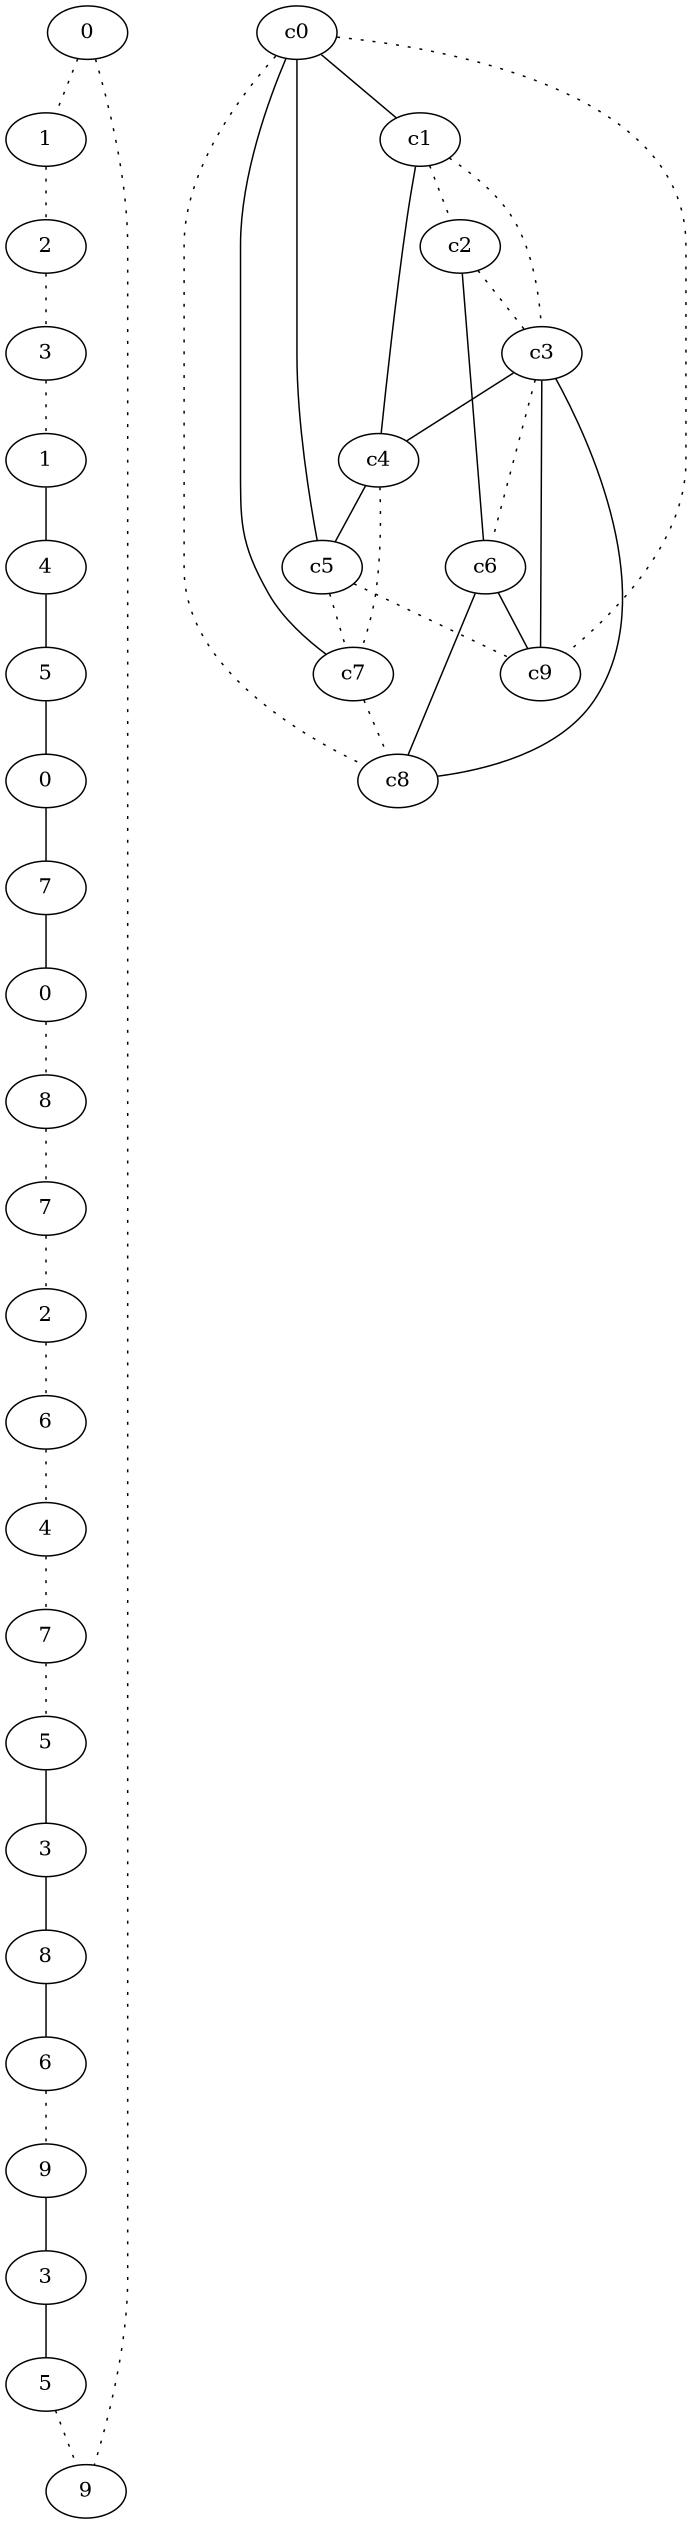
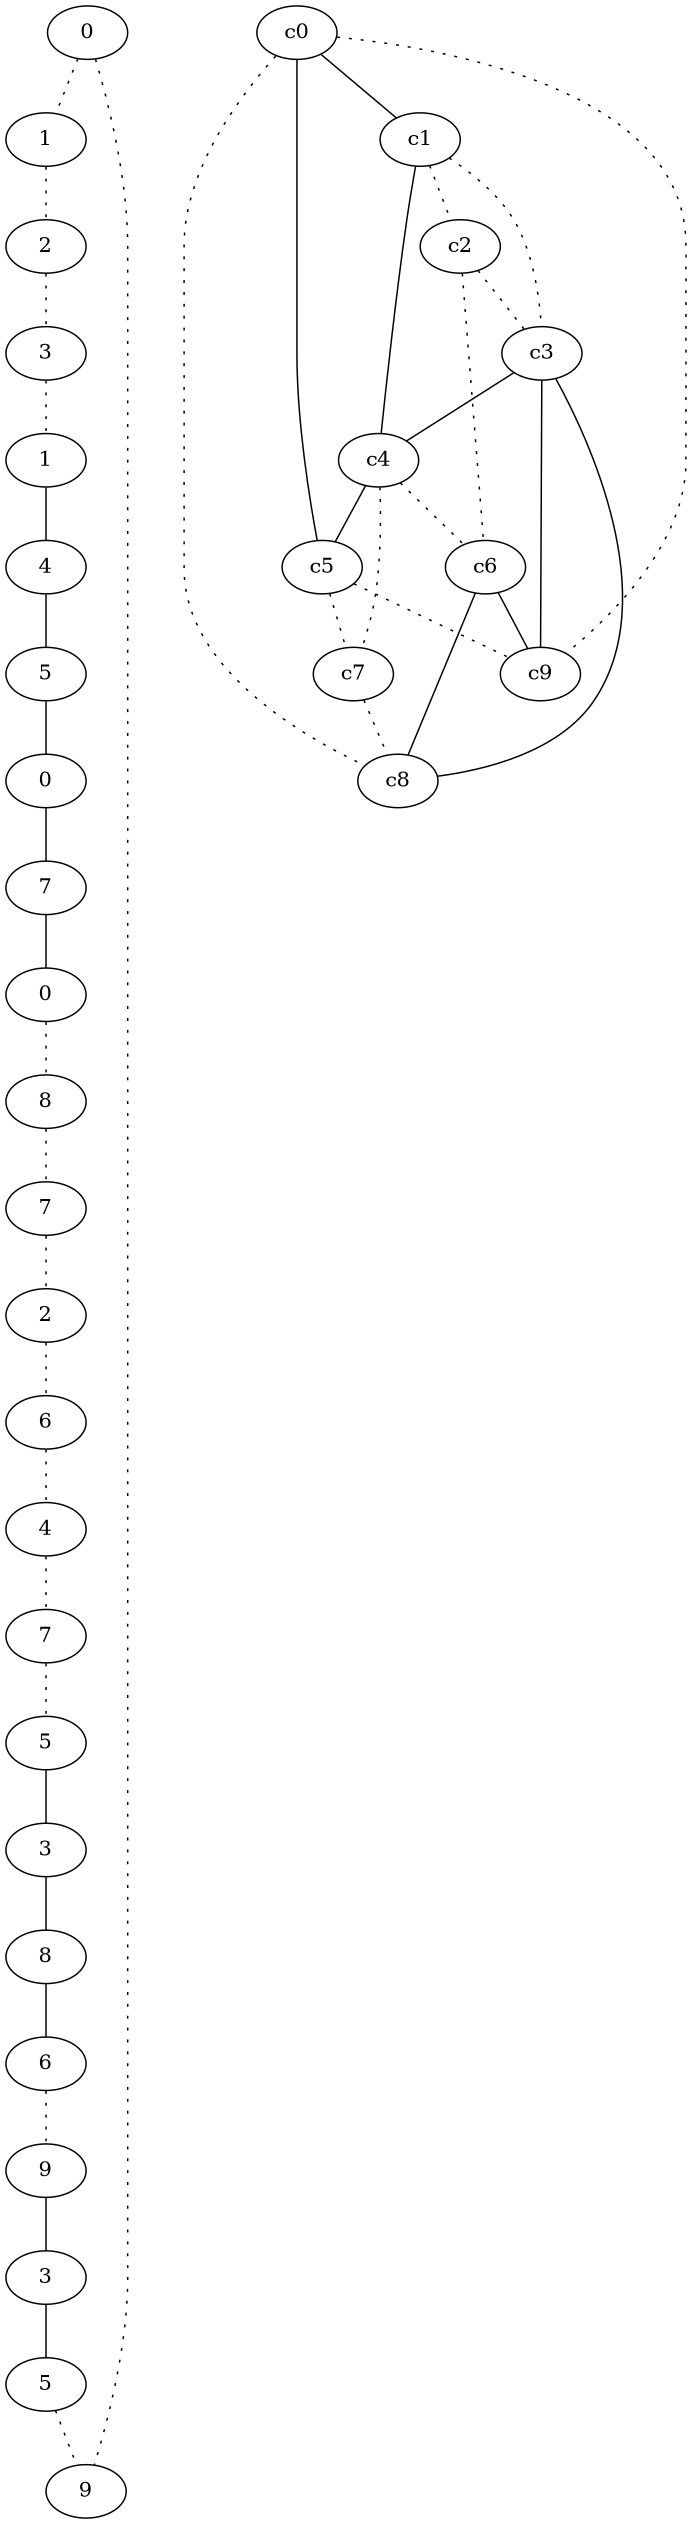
(241, 368) -> none
(473, 413) -> (473, 413)
(514, 460) -> (432, 514)
